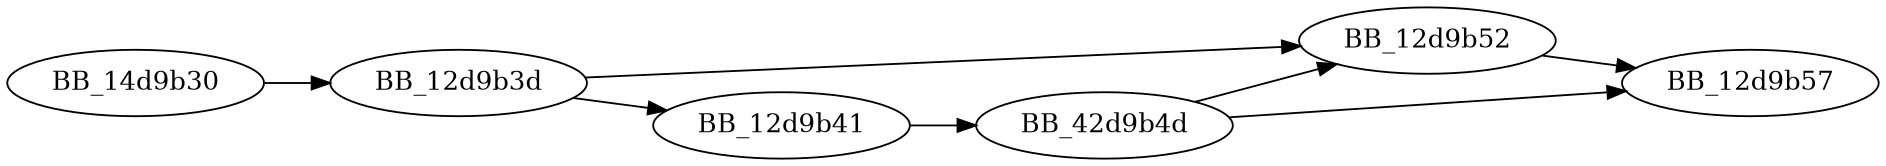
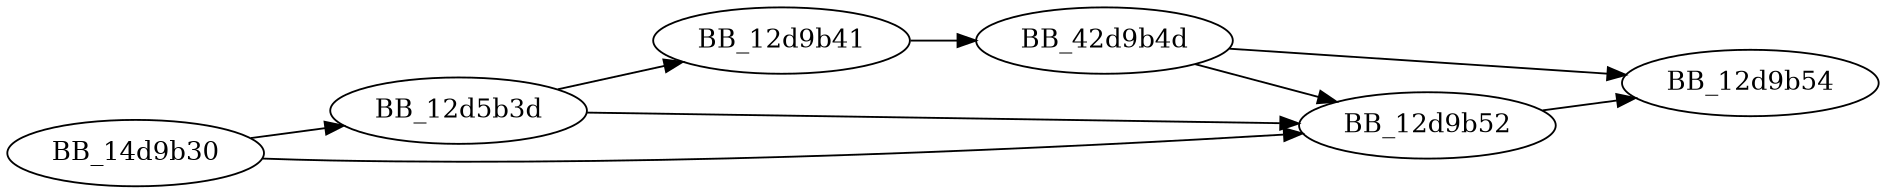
(459, 83) -> (459, 111)
(1750, 83) -> (1750, 83)
none -> (773, 157)
